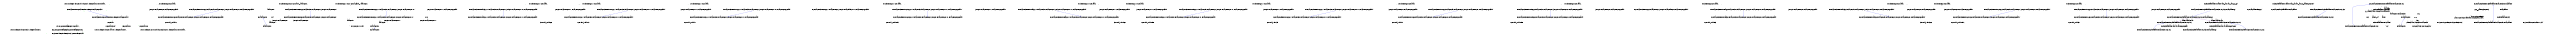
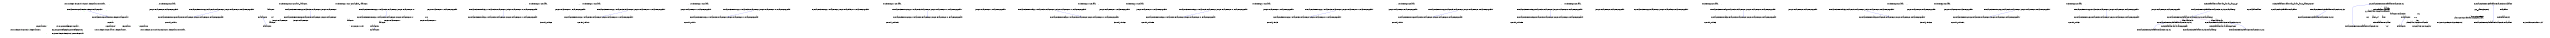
(2254, 10) -> (2254, 10)
none -> (41, 26)
